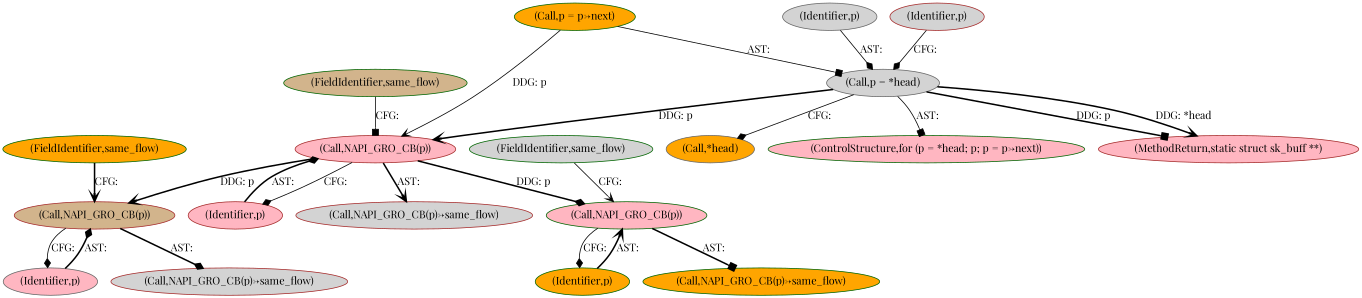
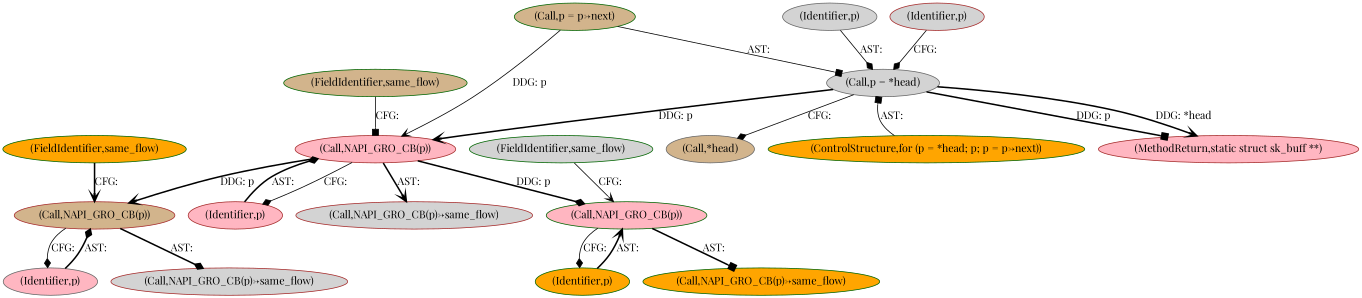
(575, 17) -> (575, 17)
(910, 111) -> (881, 123)
(710, 149) -> (710, 149)
(926, 149) -> (926, 149)
